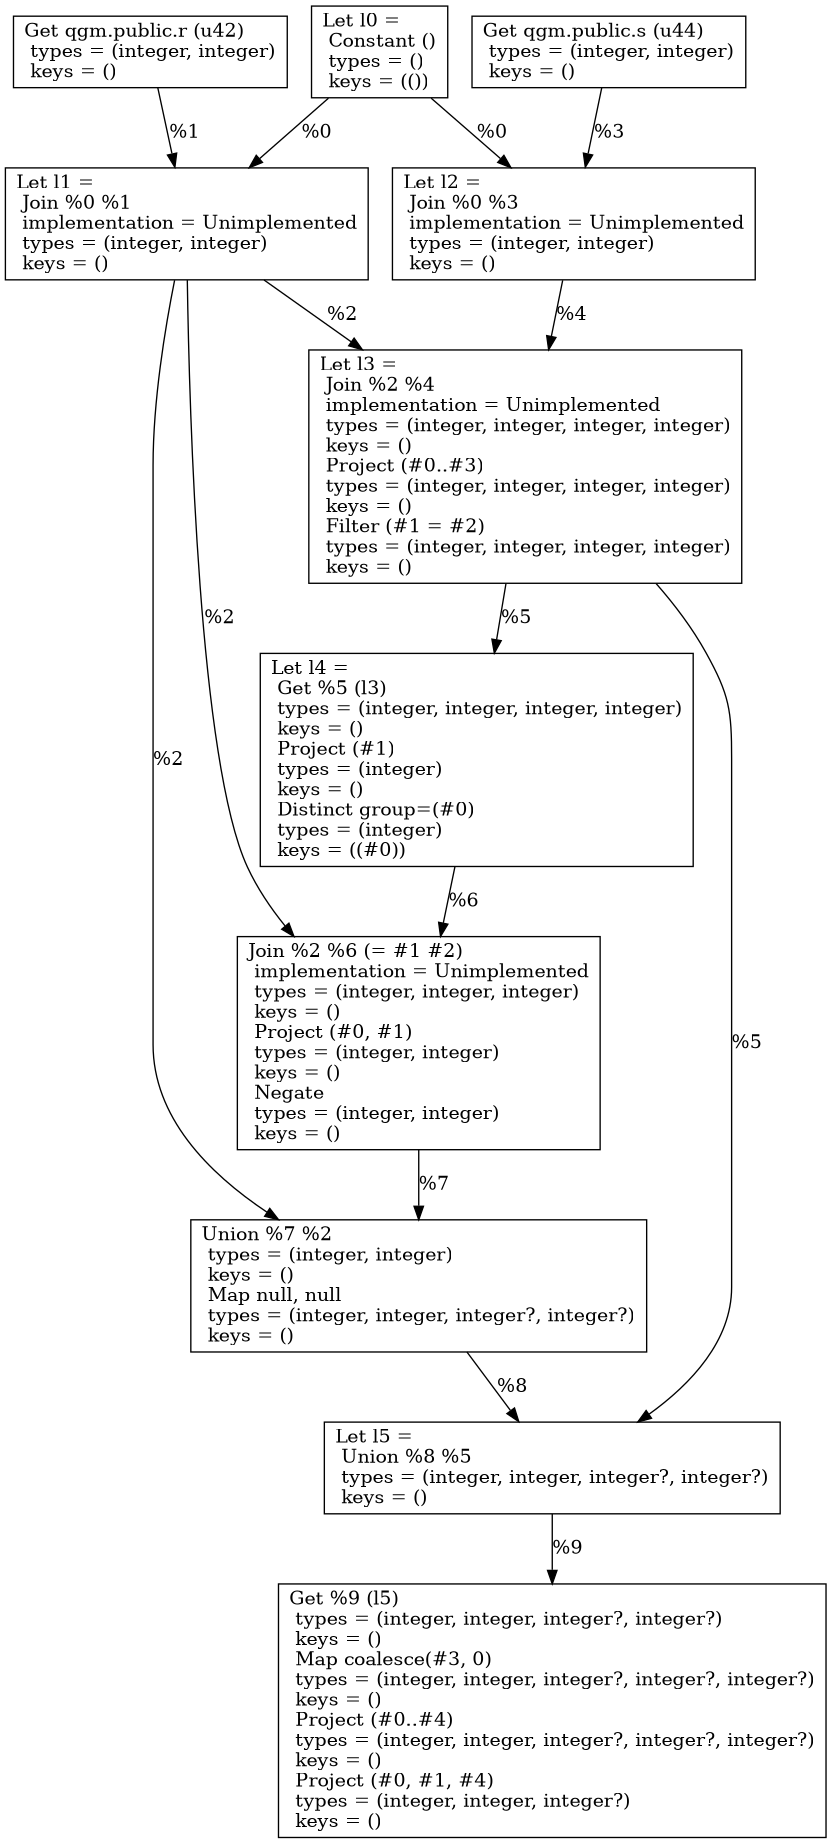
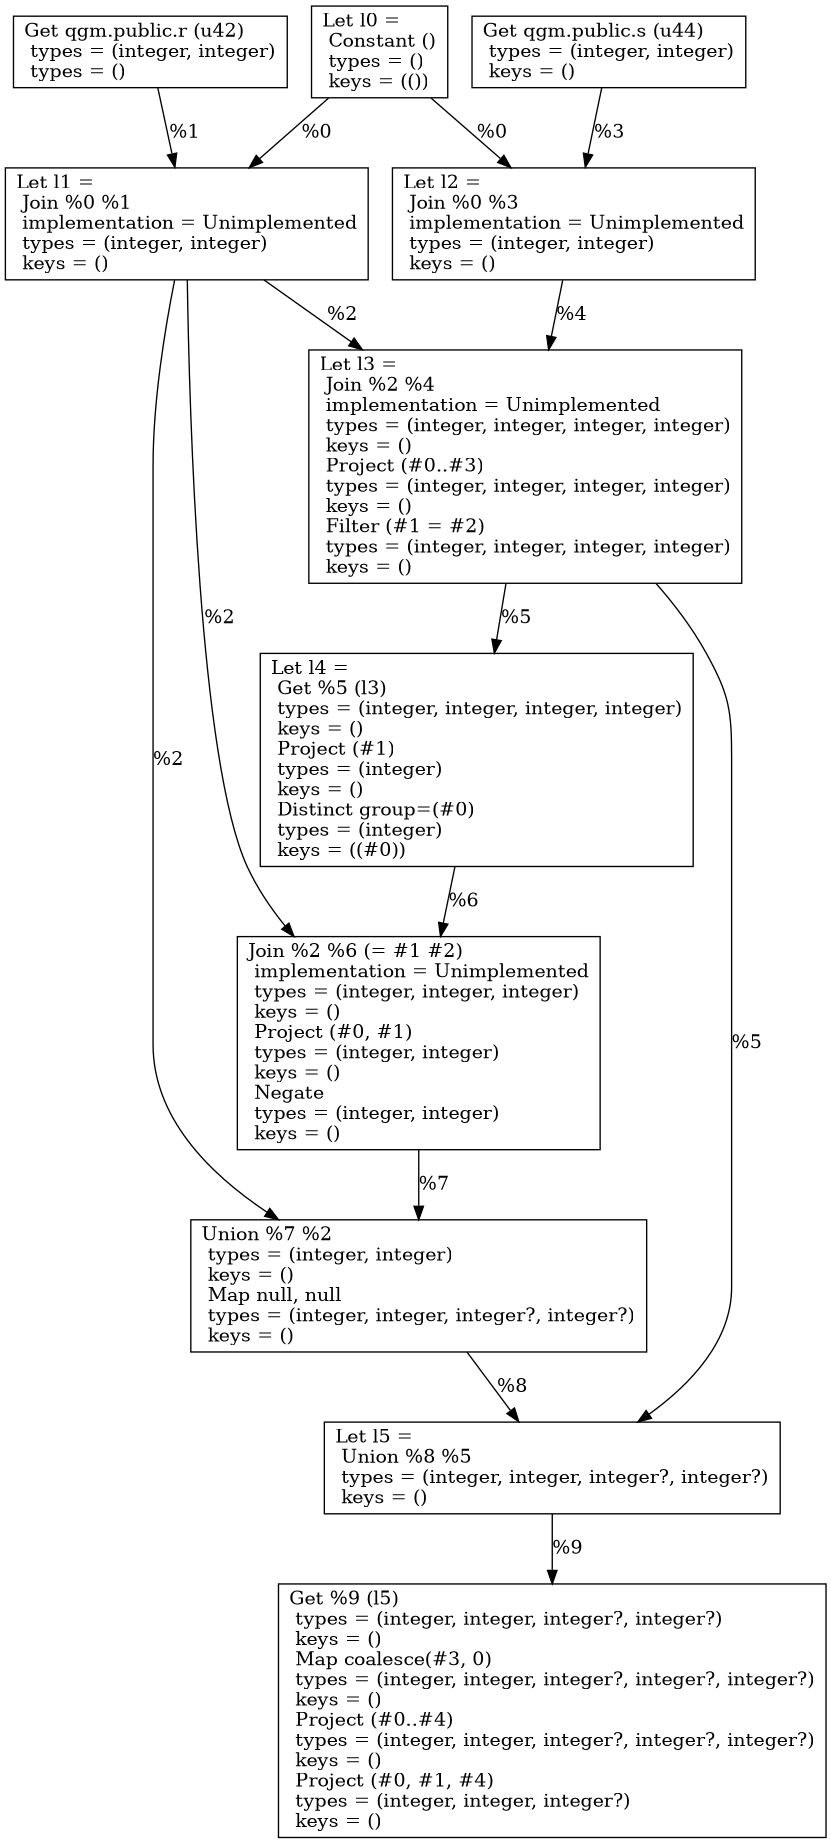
(150, 52) -> (150, 52)
